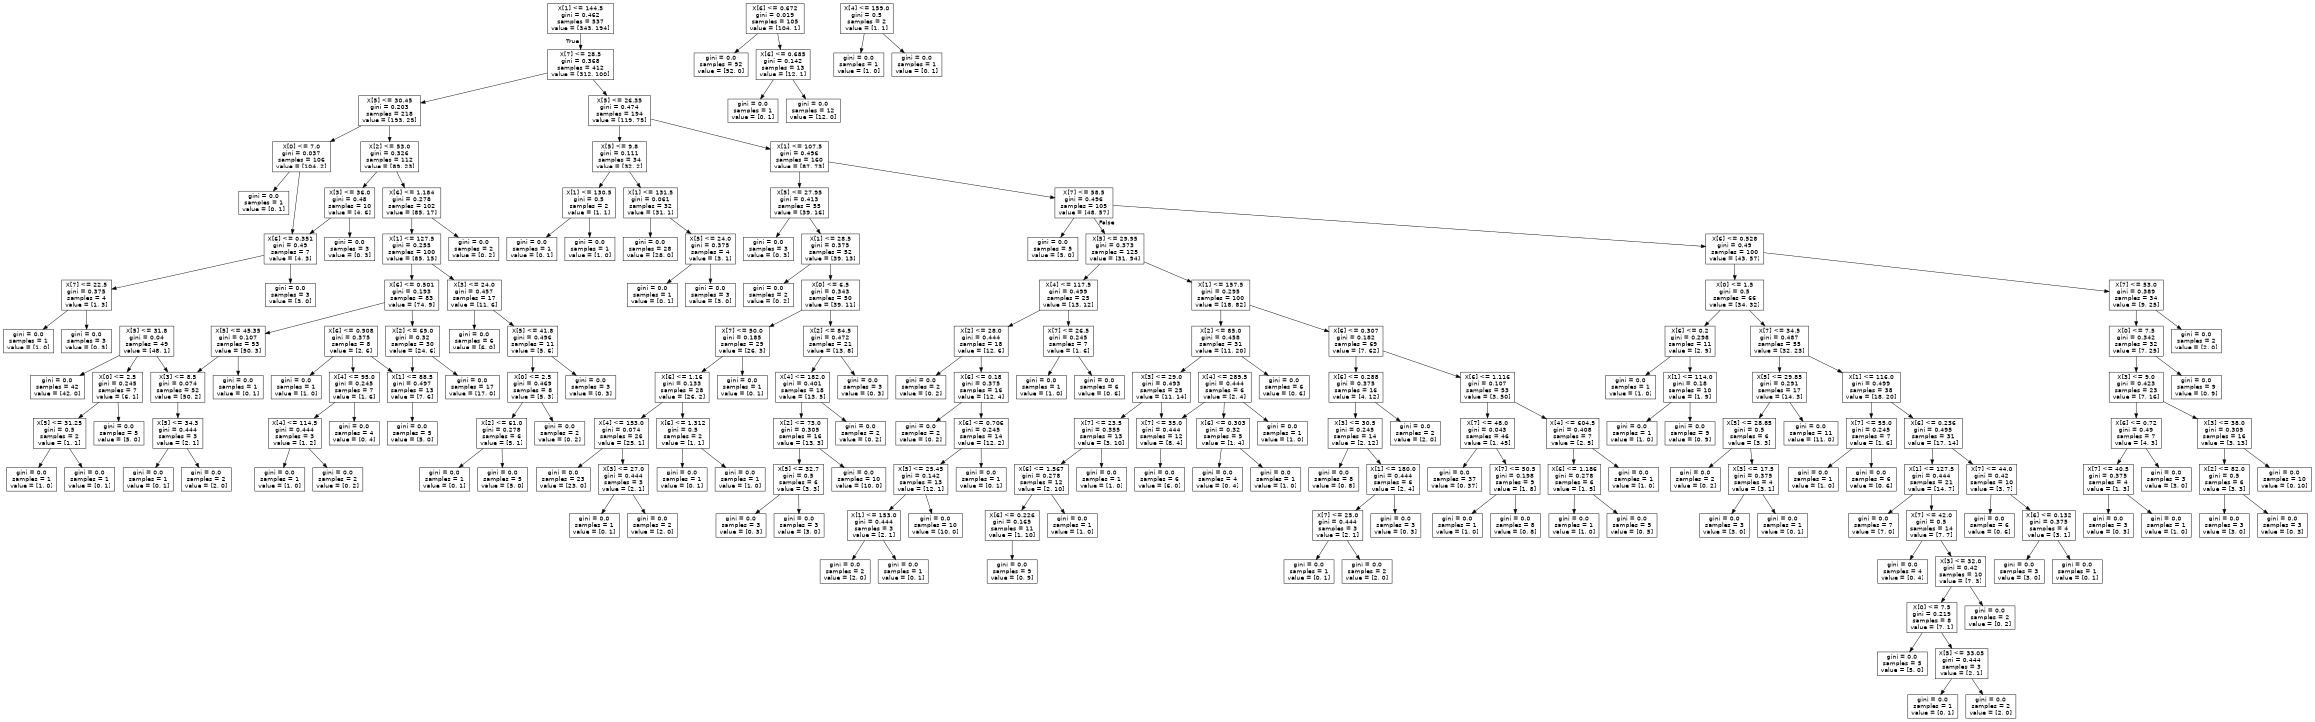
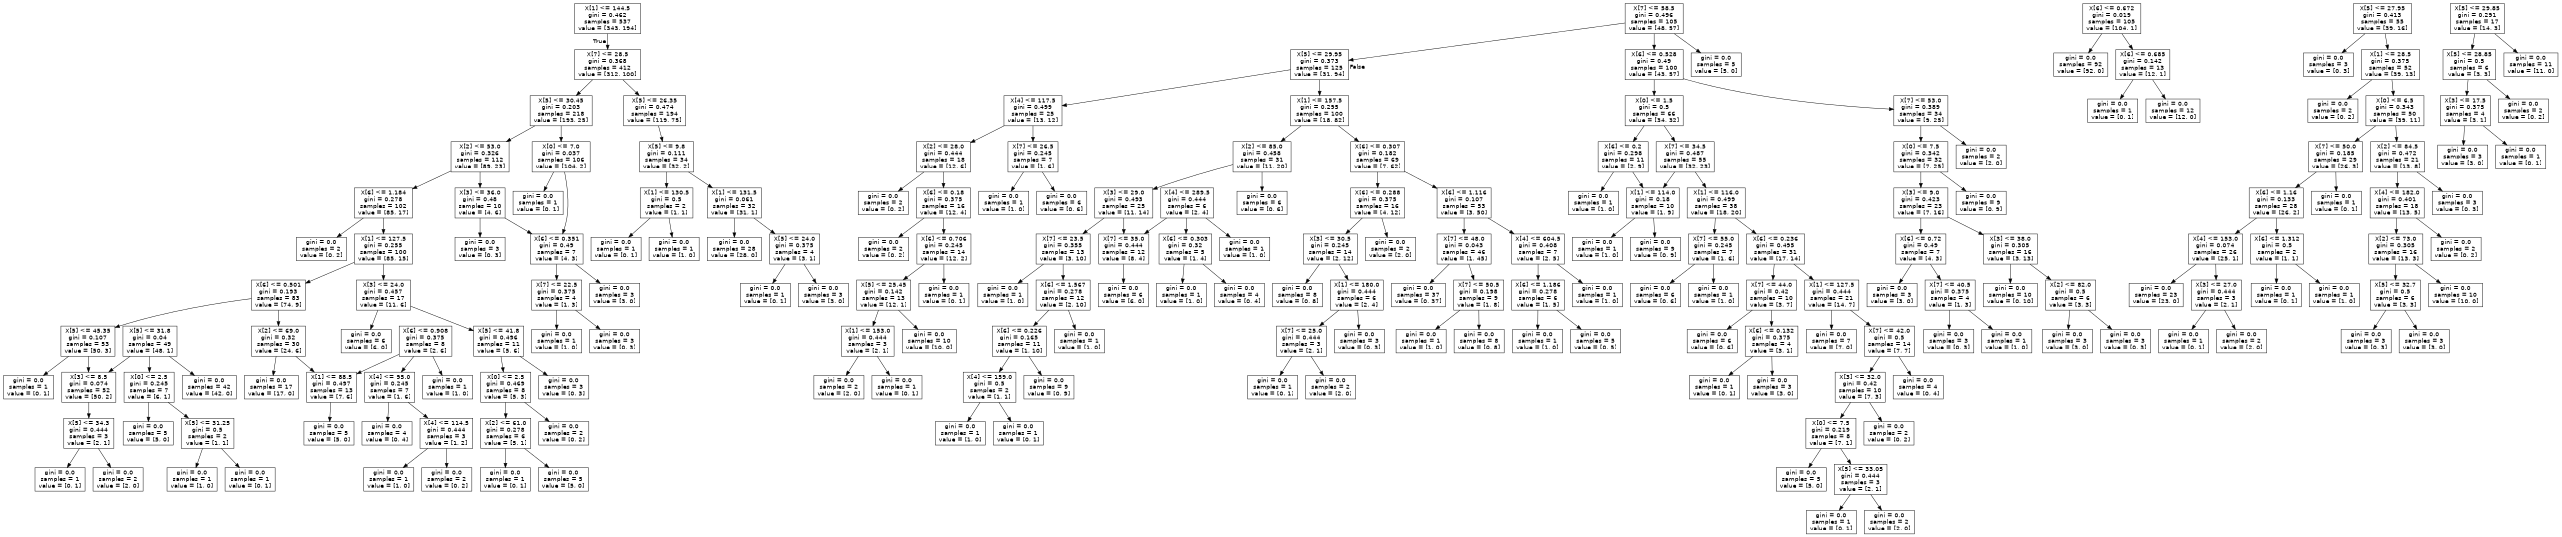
(799, 157) -> none
none -> (1006, 362)
(1780, 362) -> (1670, 178)
